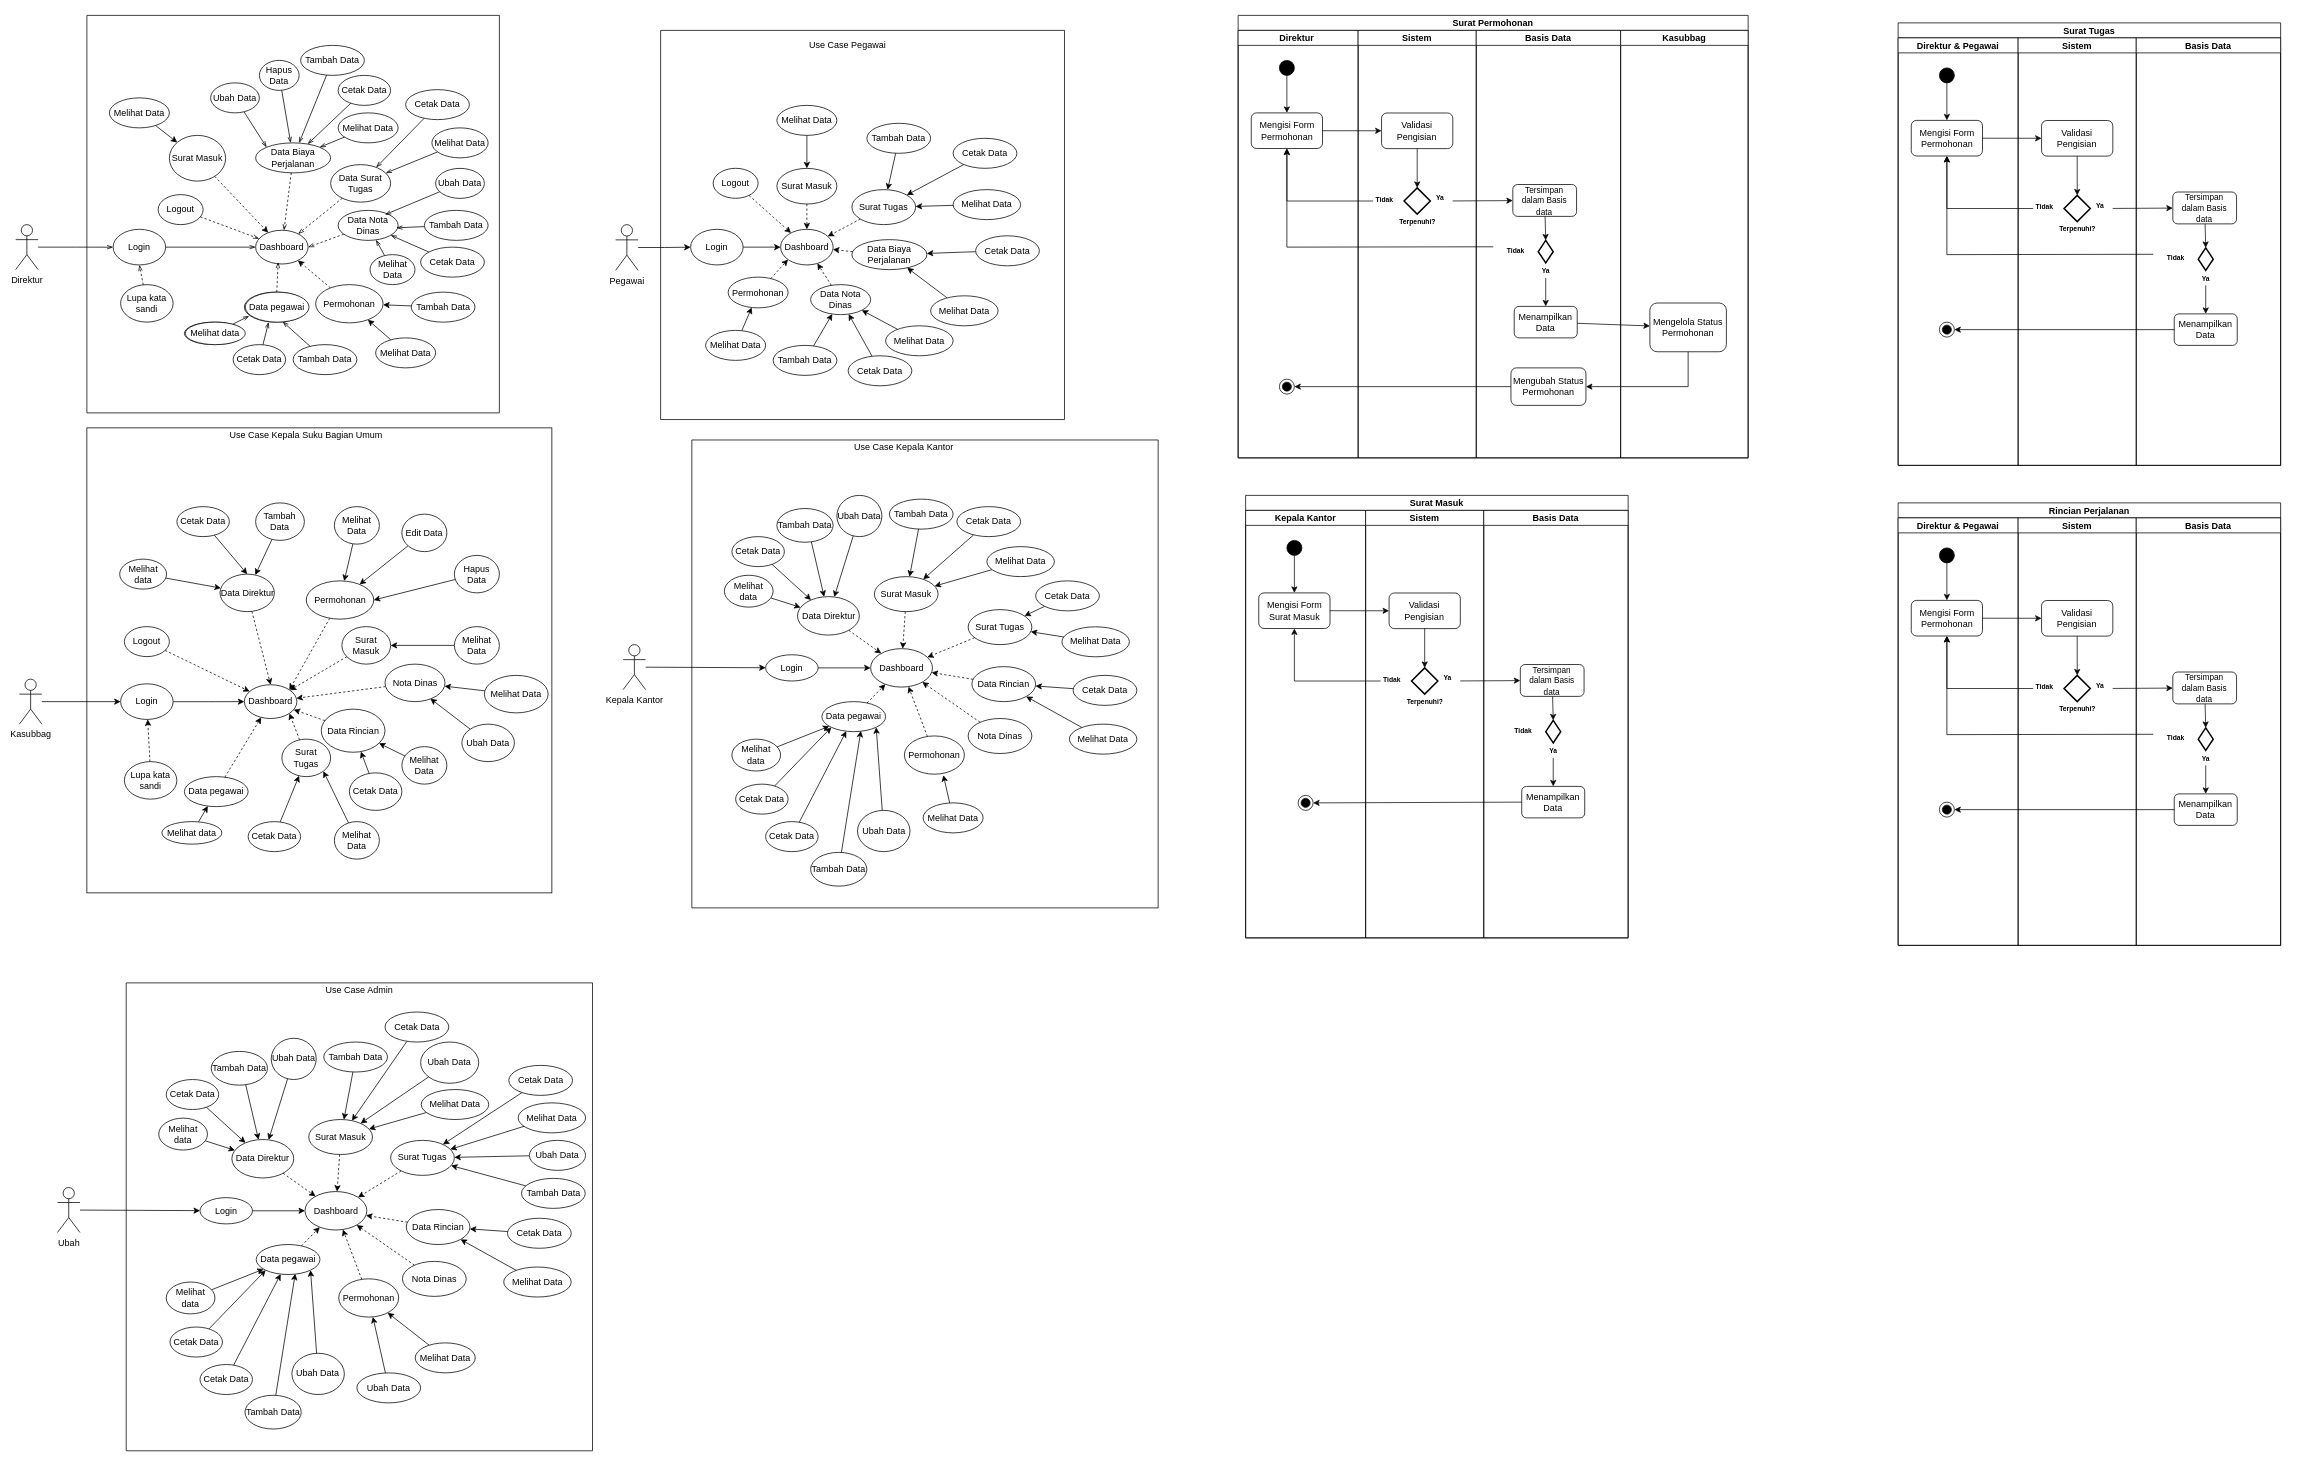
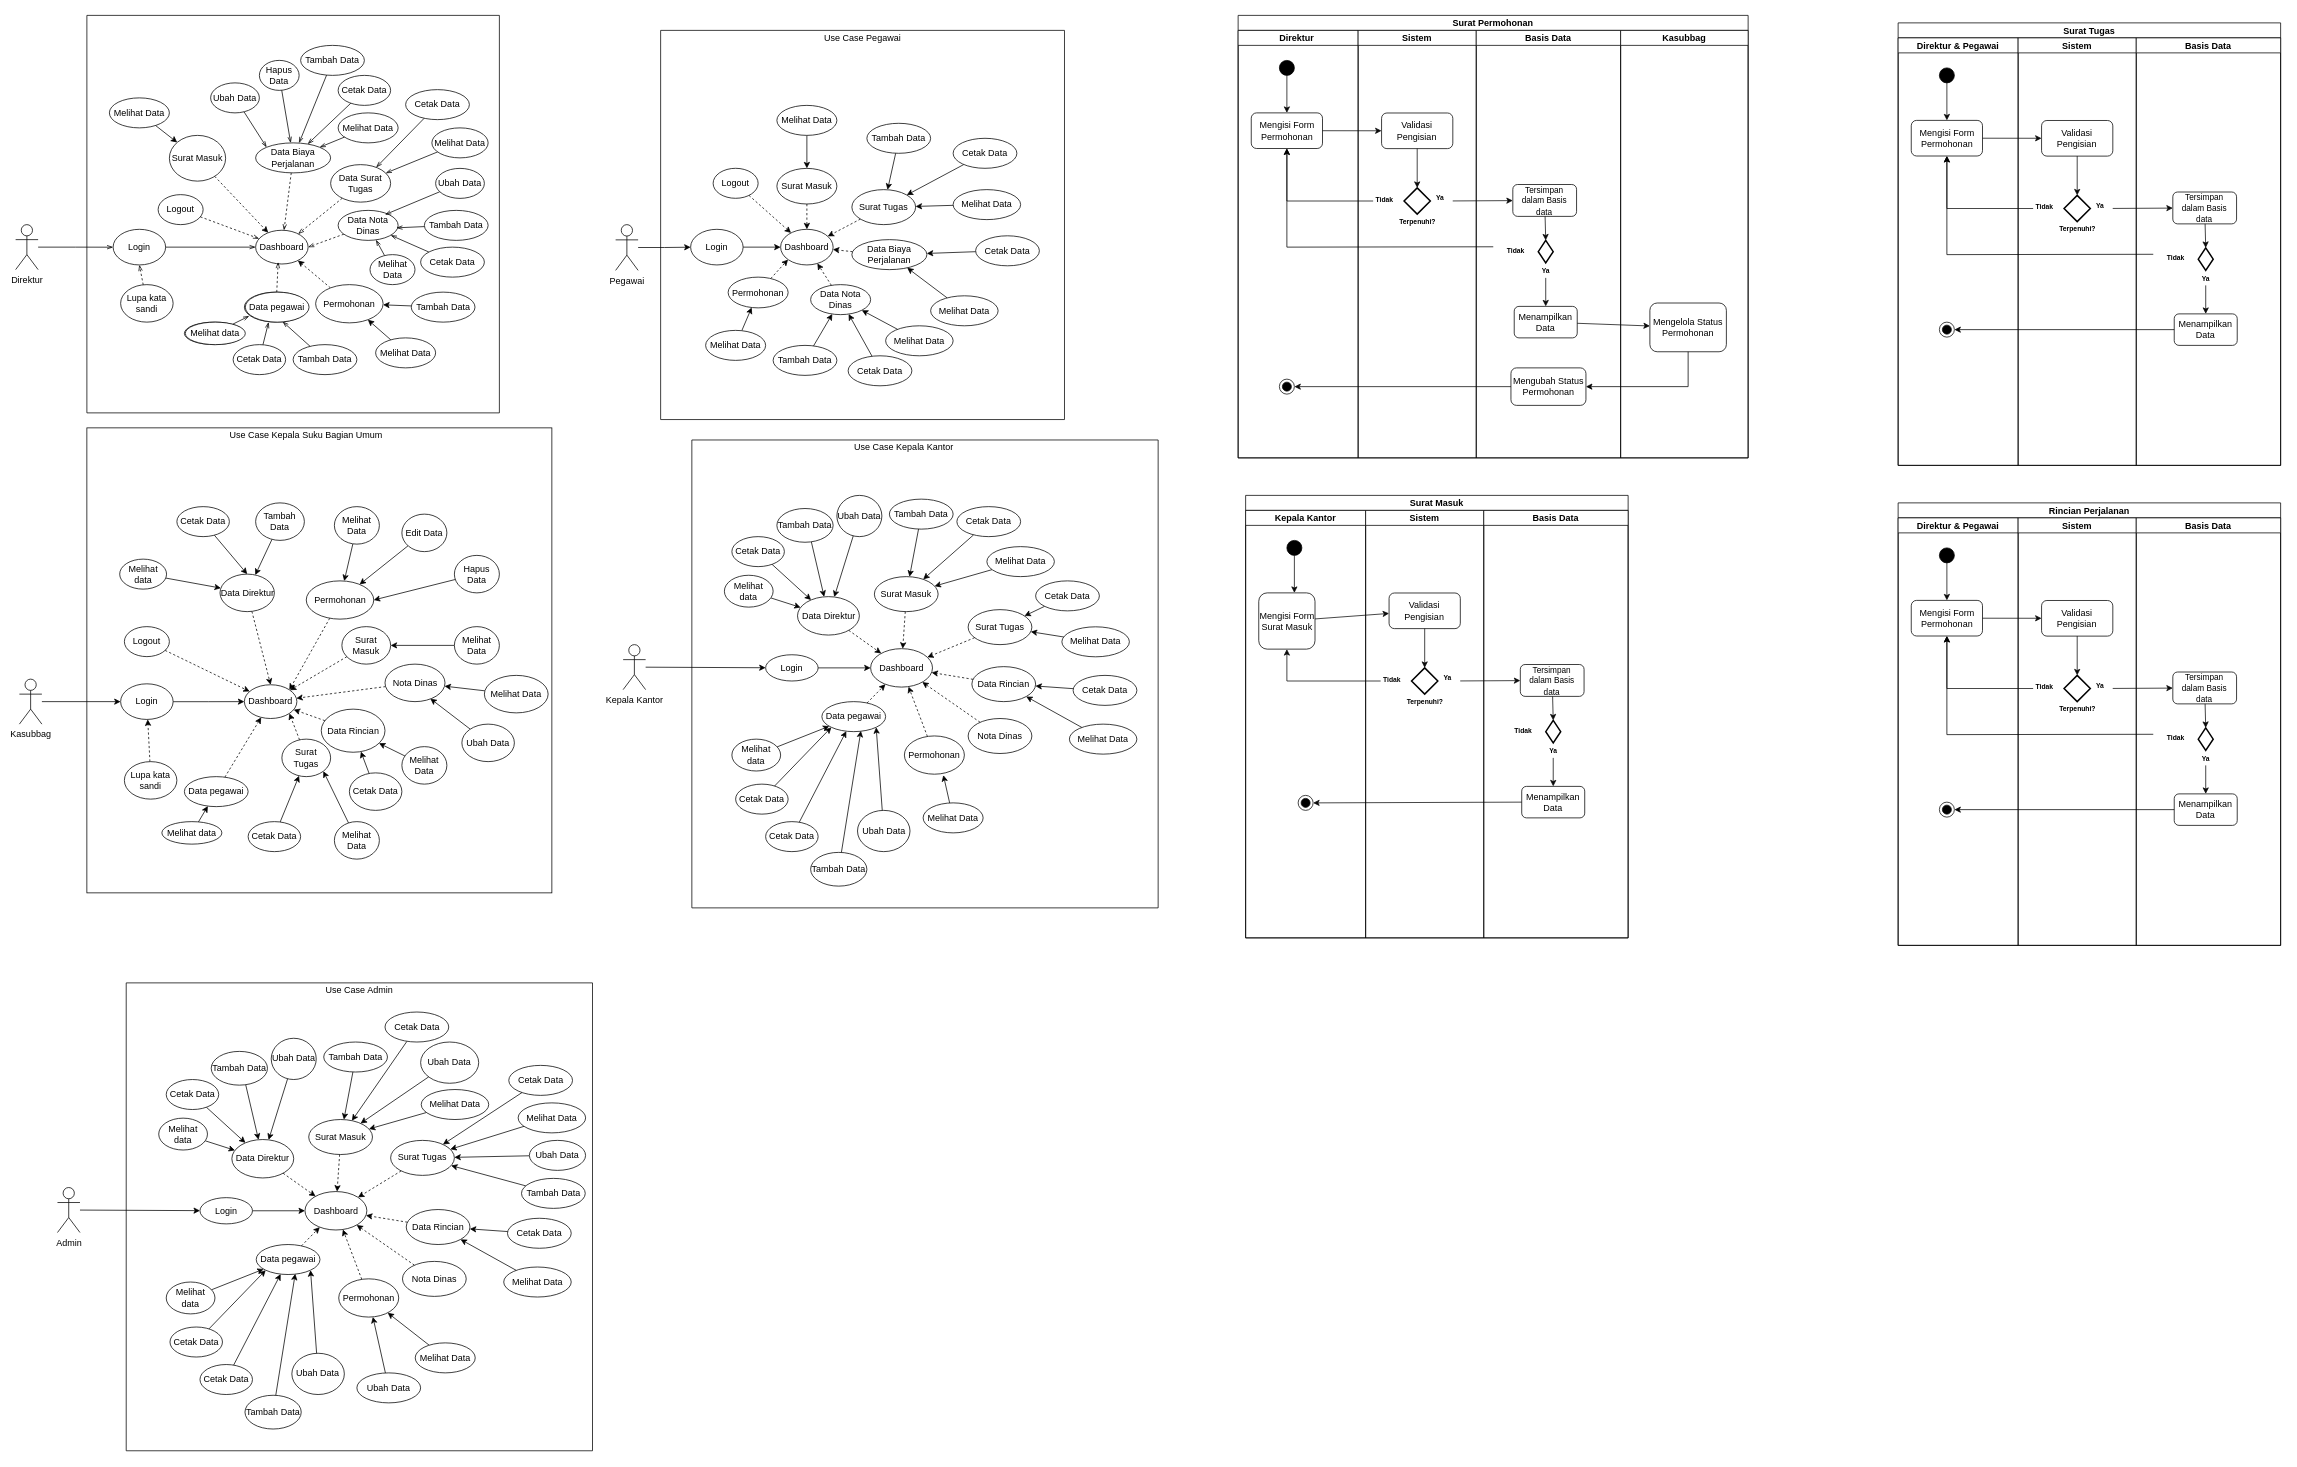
(847, 45) -> (862, 38)
(1294, 611) -> (1287, 621)
(69, 1243) -> (69, 1243)
